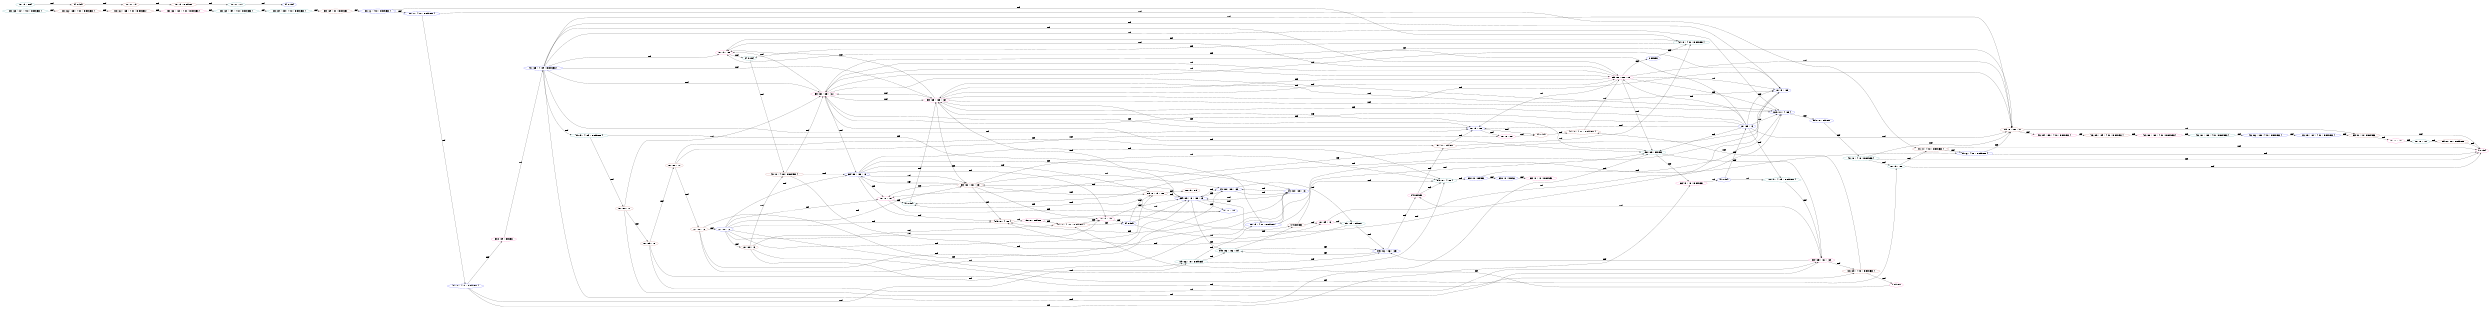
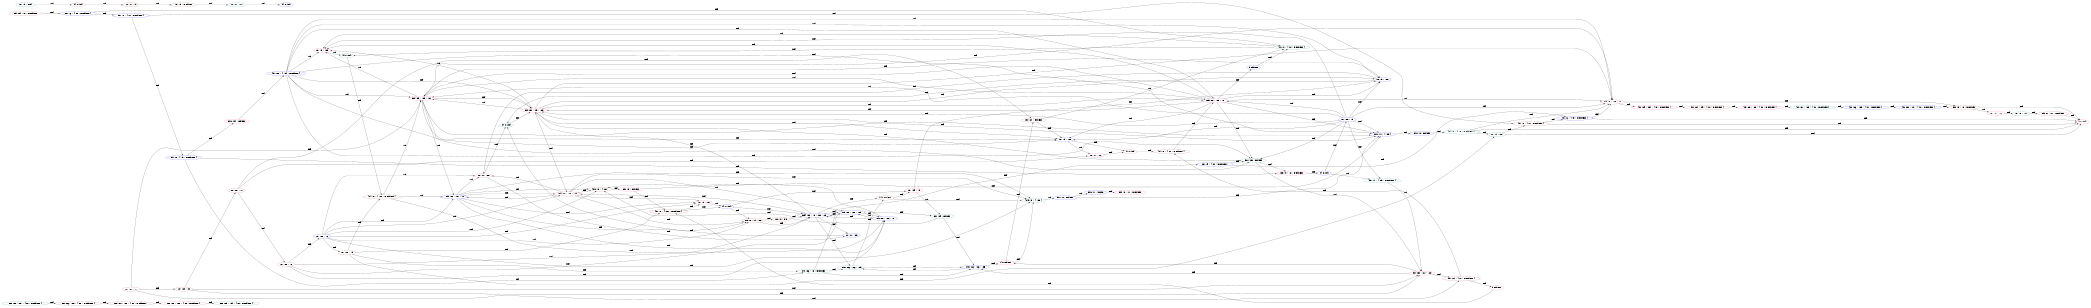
(289, 11) -> none
(589, 136) -> none
(1141, 206) -> (795, 218)
